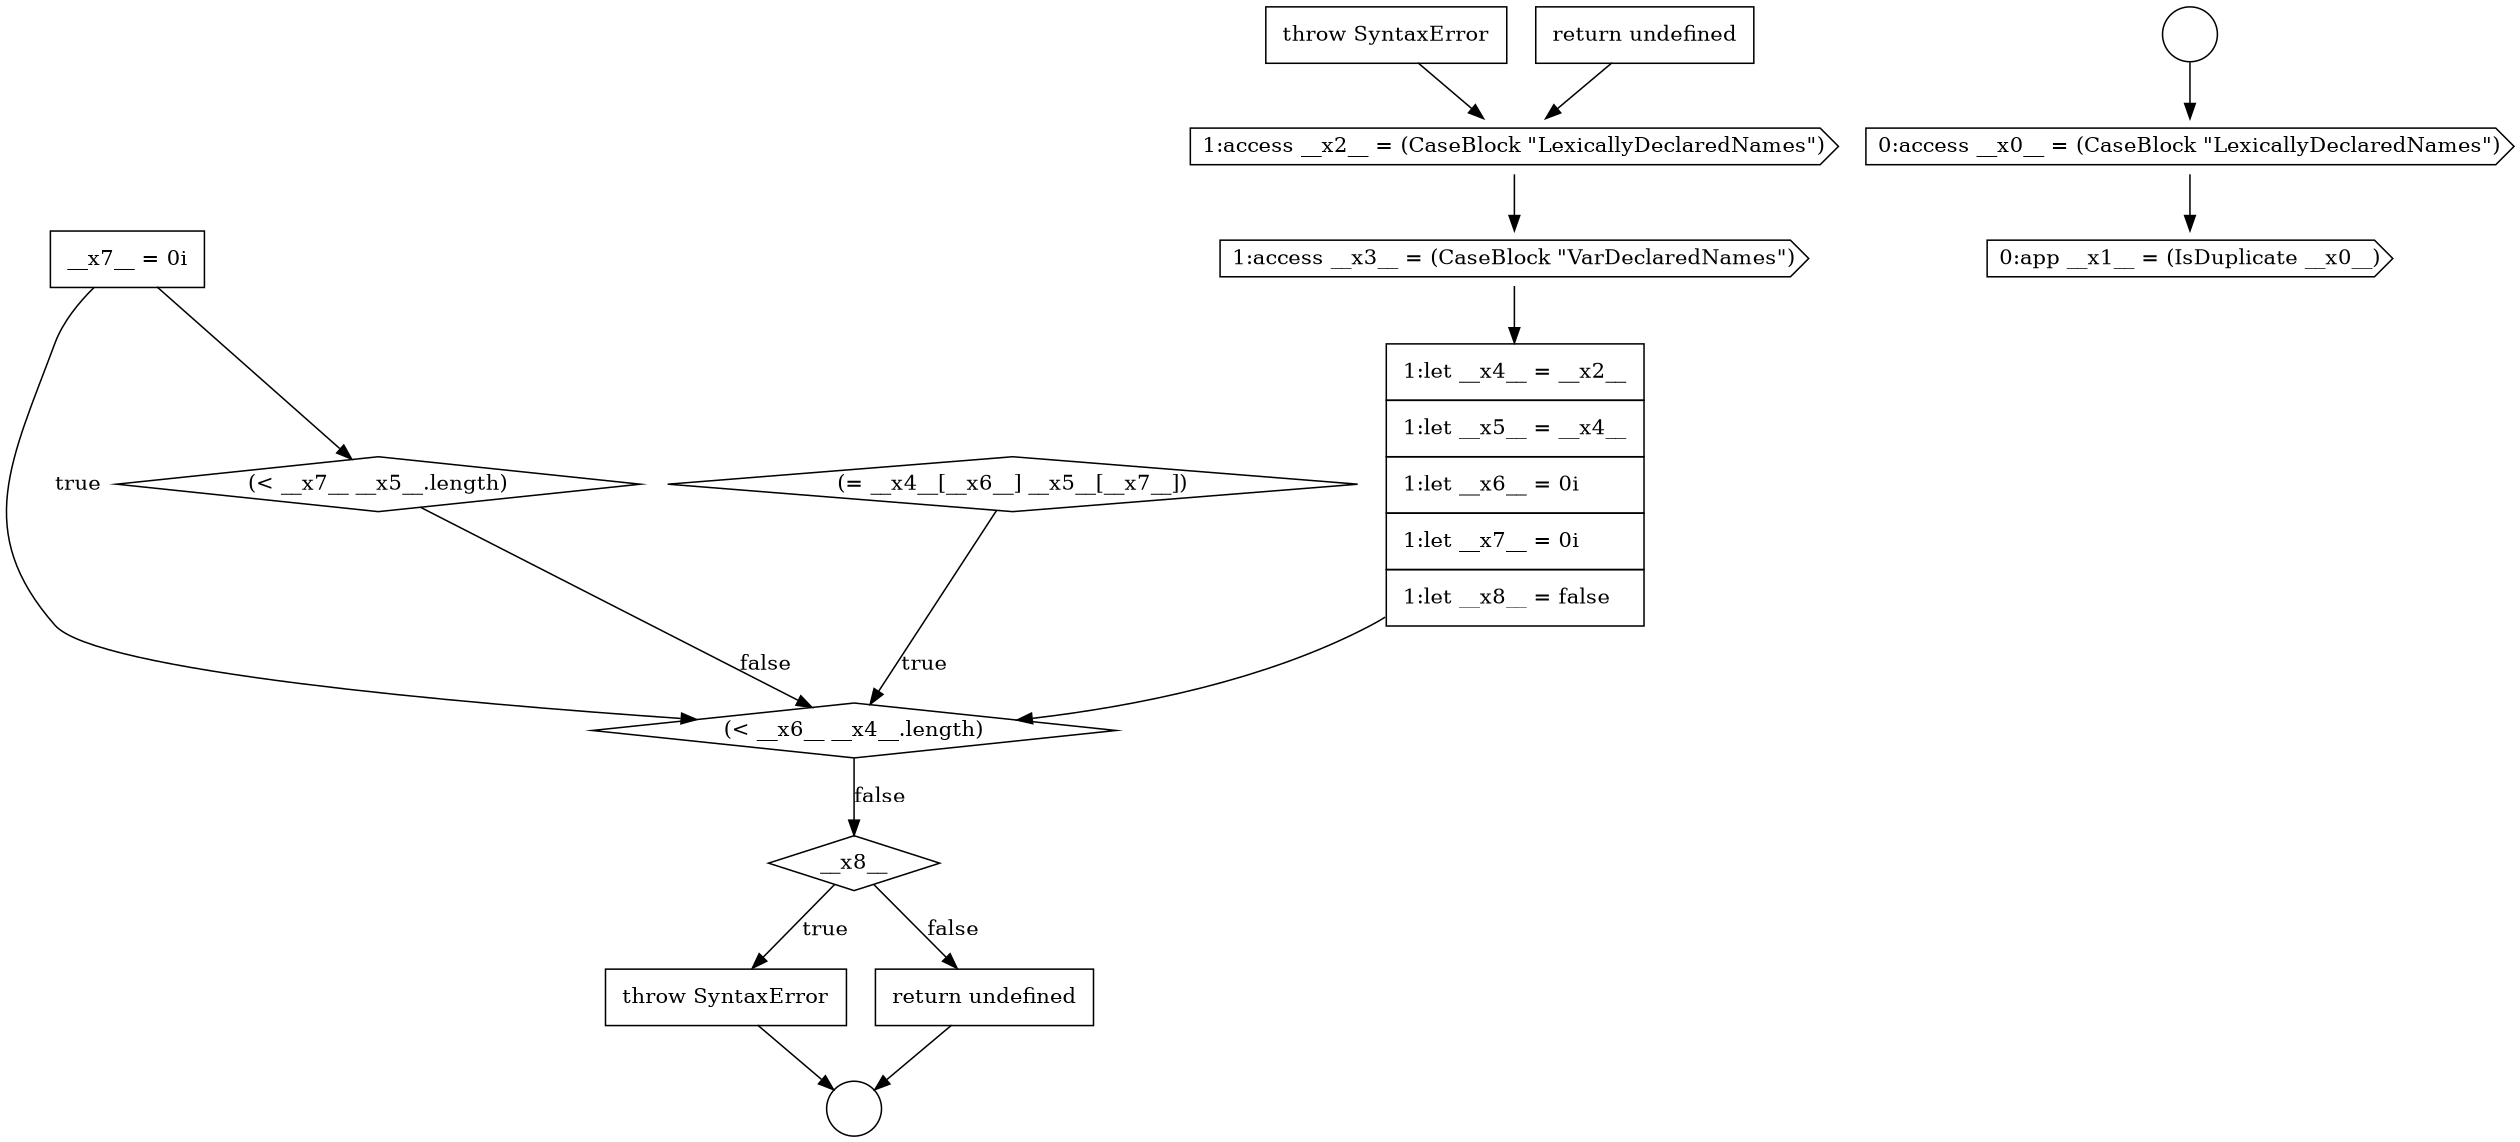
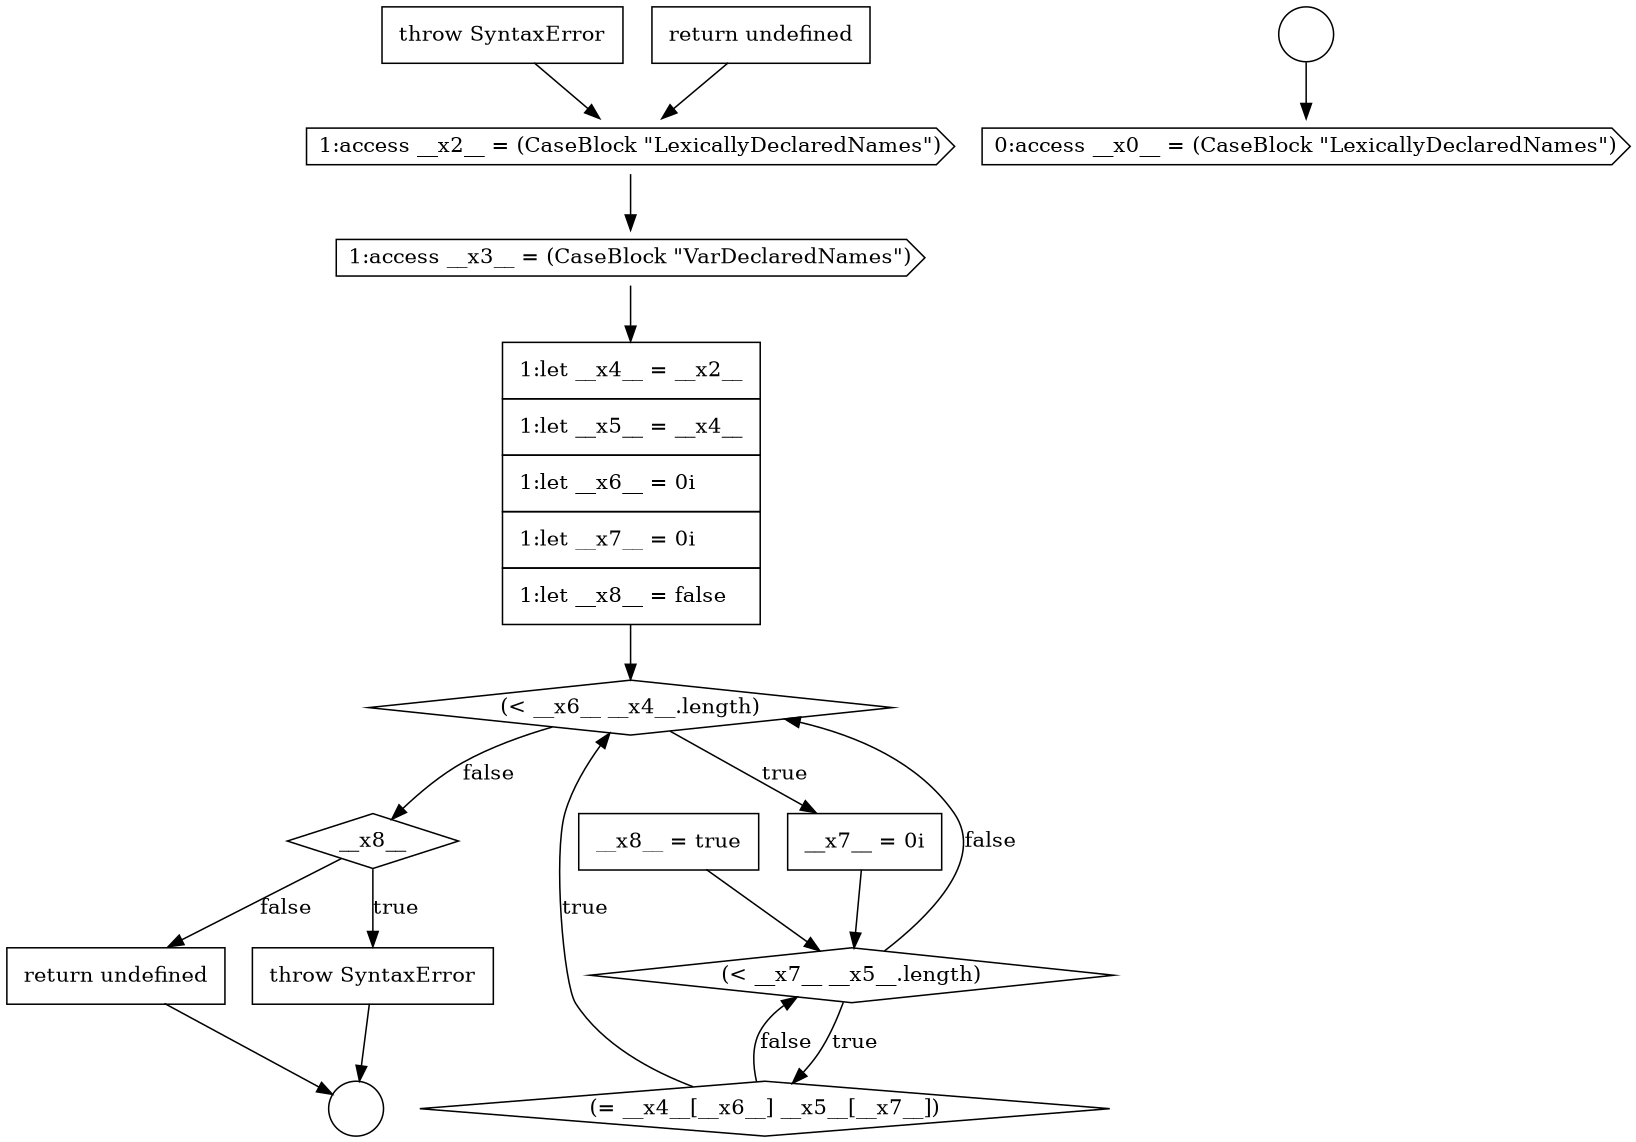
(2190, 258) -> none
(180, 665) -> (736, 768)
none -> (669, 841)
none -> (757, 1039)
none -> (827, 1039)
